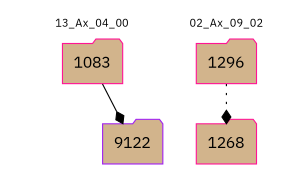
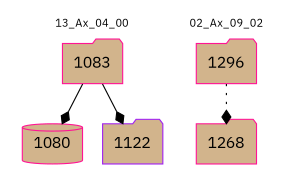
none -> (52, 144)
(133, 144) -> (133, 144)
